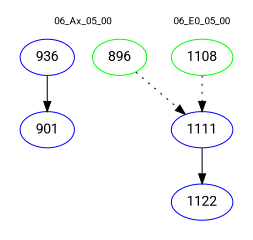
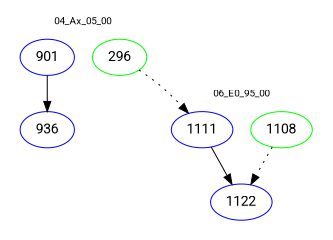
(83, 22) -> (83, 22)
(202, 22) -> (242, 94)
(120, 57) -> (120, 57)
(47, 89) -> (47, 89)
(202, 89) -> (264, 161)
